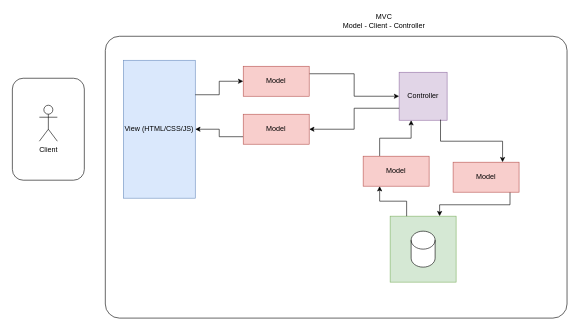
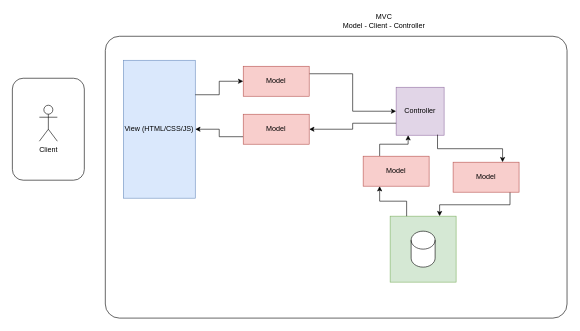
(423, 96) -> (420, 111)
